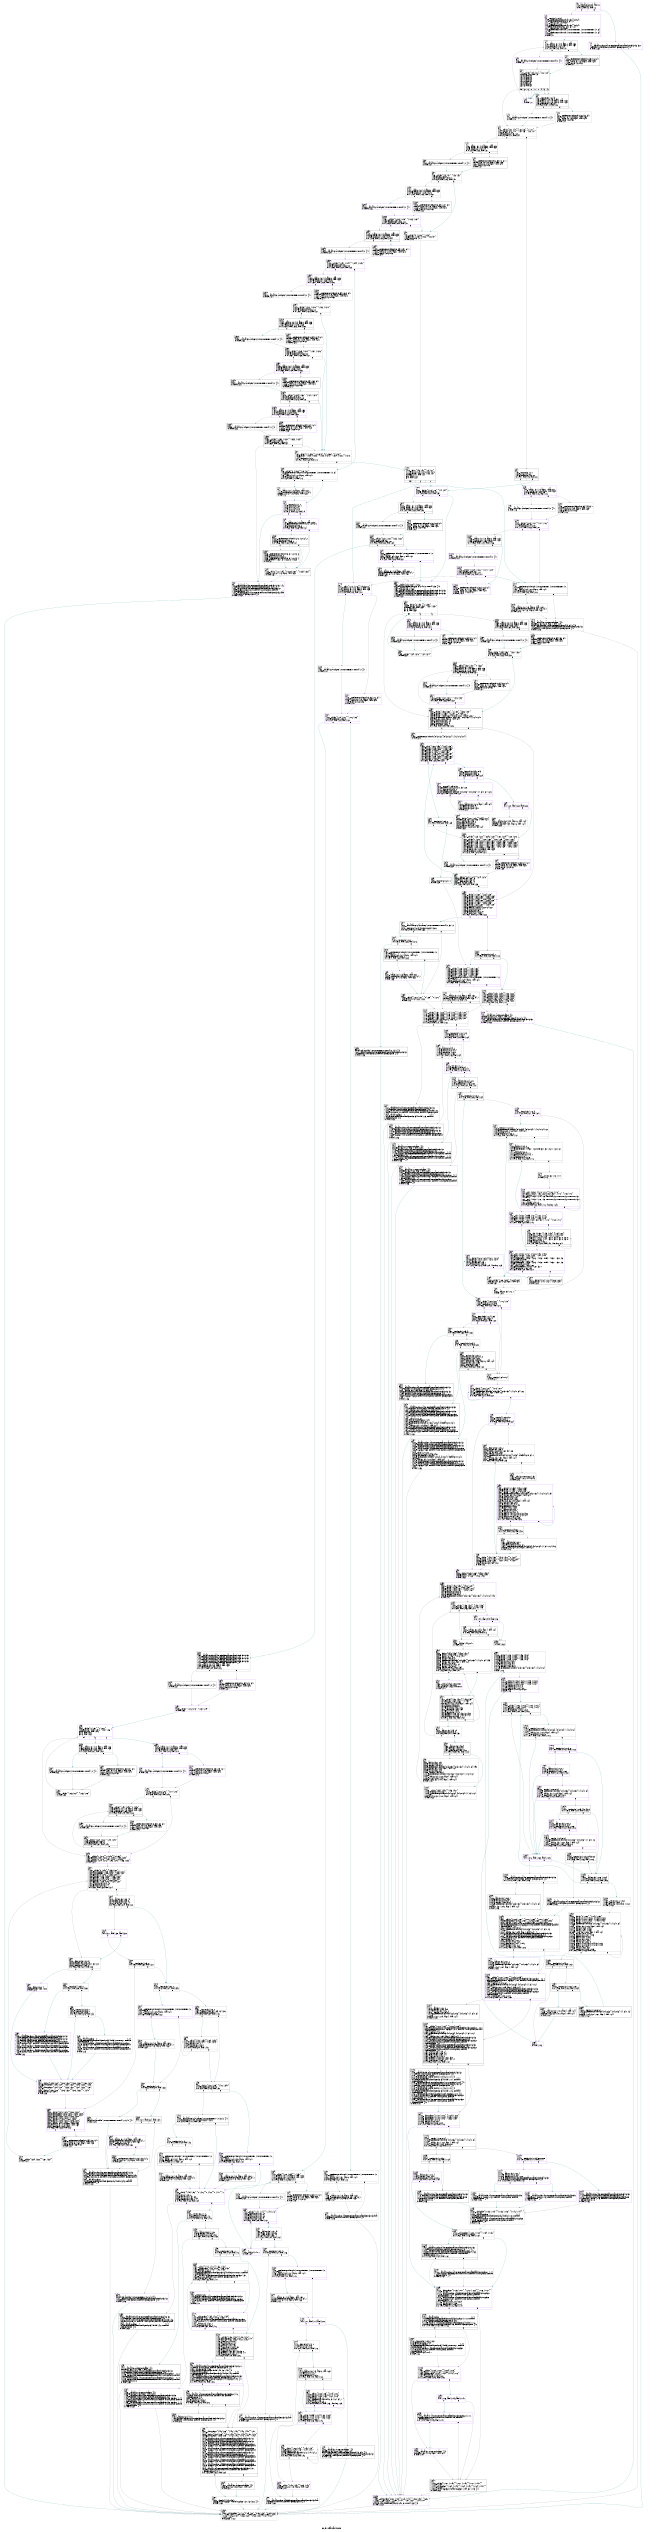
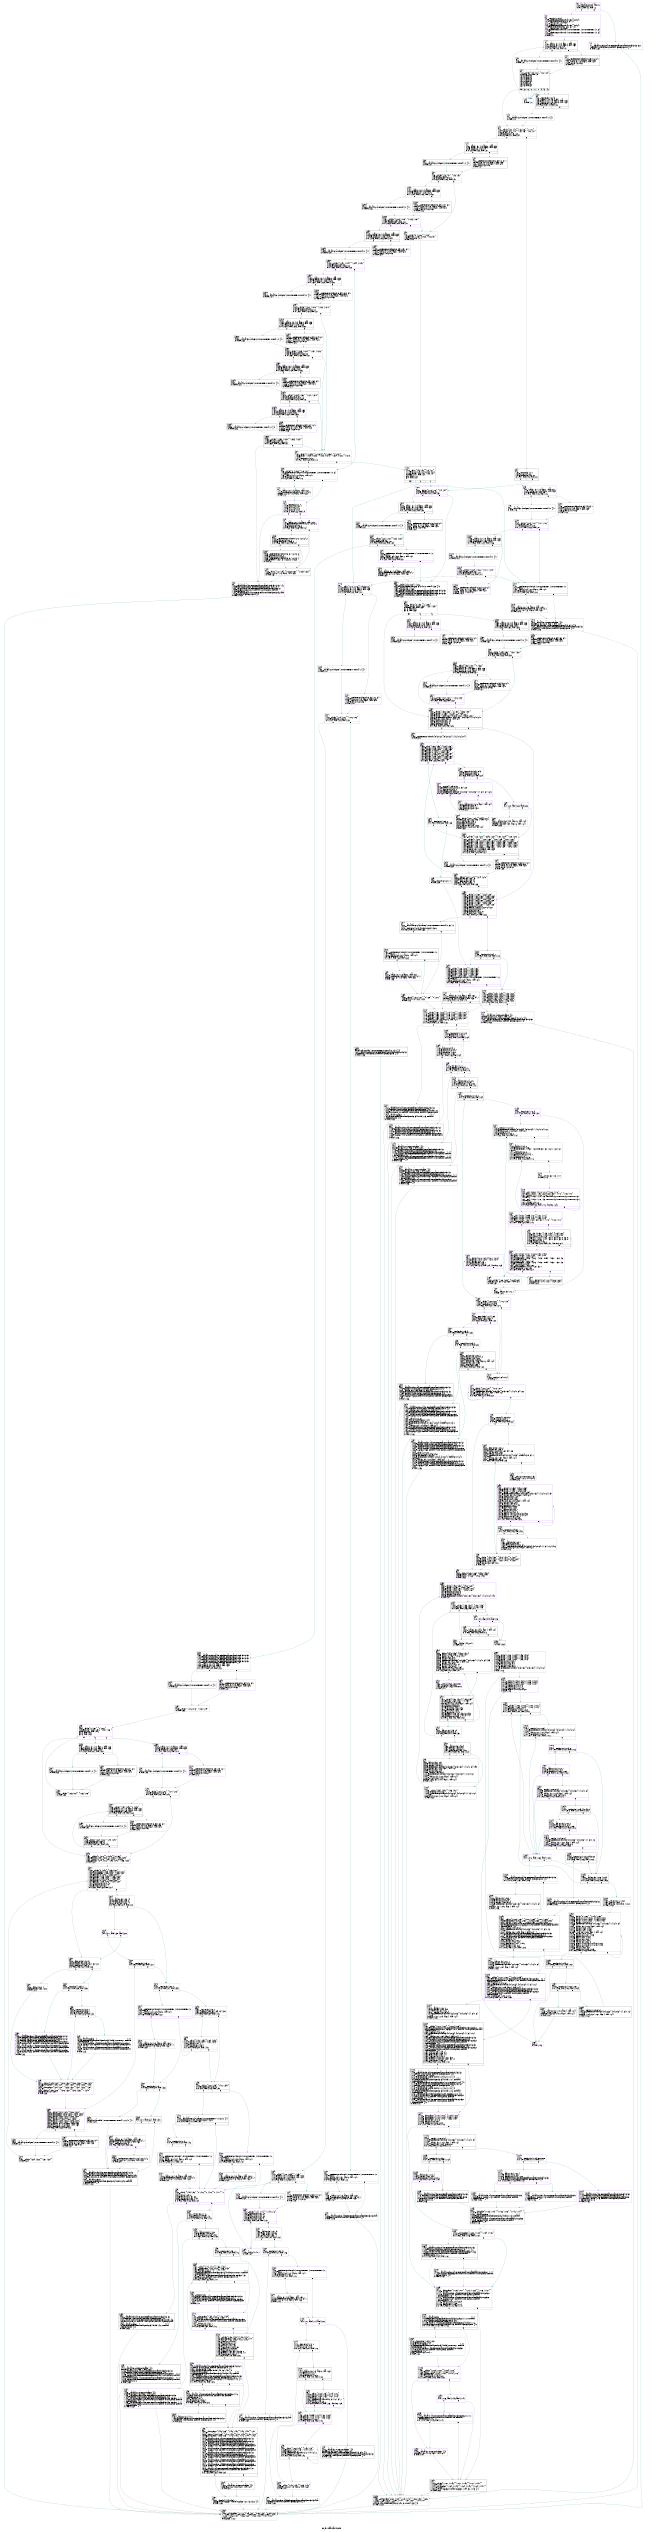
(573, 117) -> none
(415, 654) -> none
(405, 941) -> none
none -> (35, 2142)
(142, 2298) -> none
